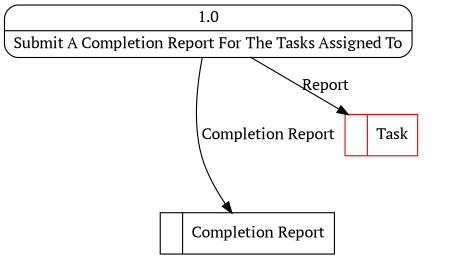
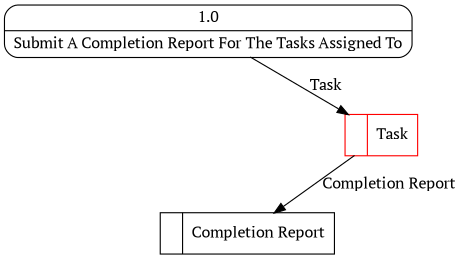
(326, 86) -> (326, 86)
(198, 133) -> (319, 181)
